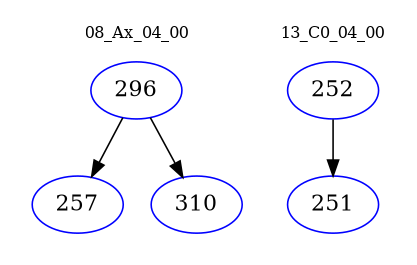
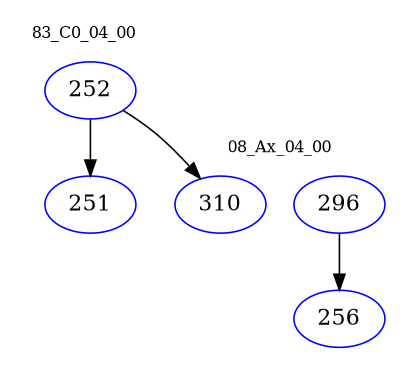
(333, 34) -> (84, 34)
(163, 140) -> (173, 149)
(78, 205) -> (339, 319)
